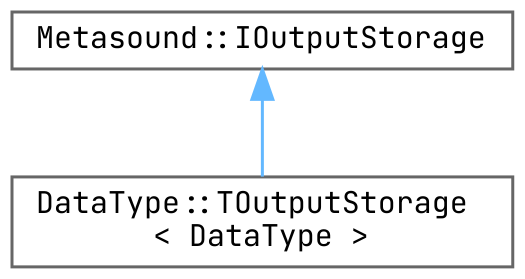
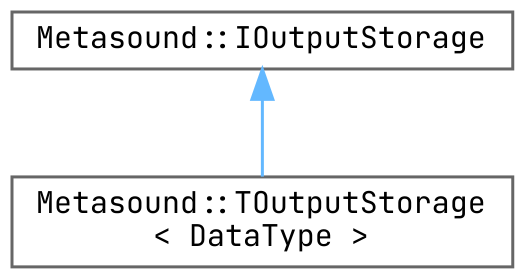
(262, 222) -> (262, 222)
